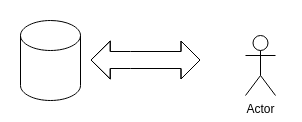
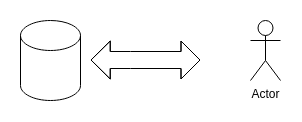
(261, 66) -> (266, 51)
